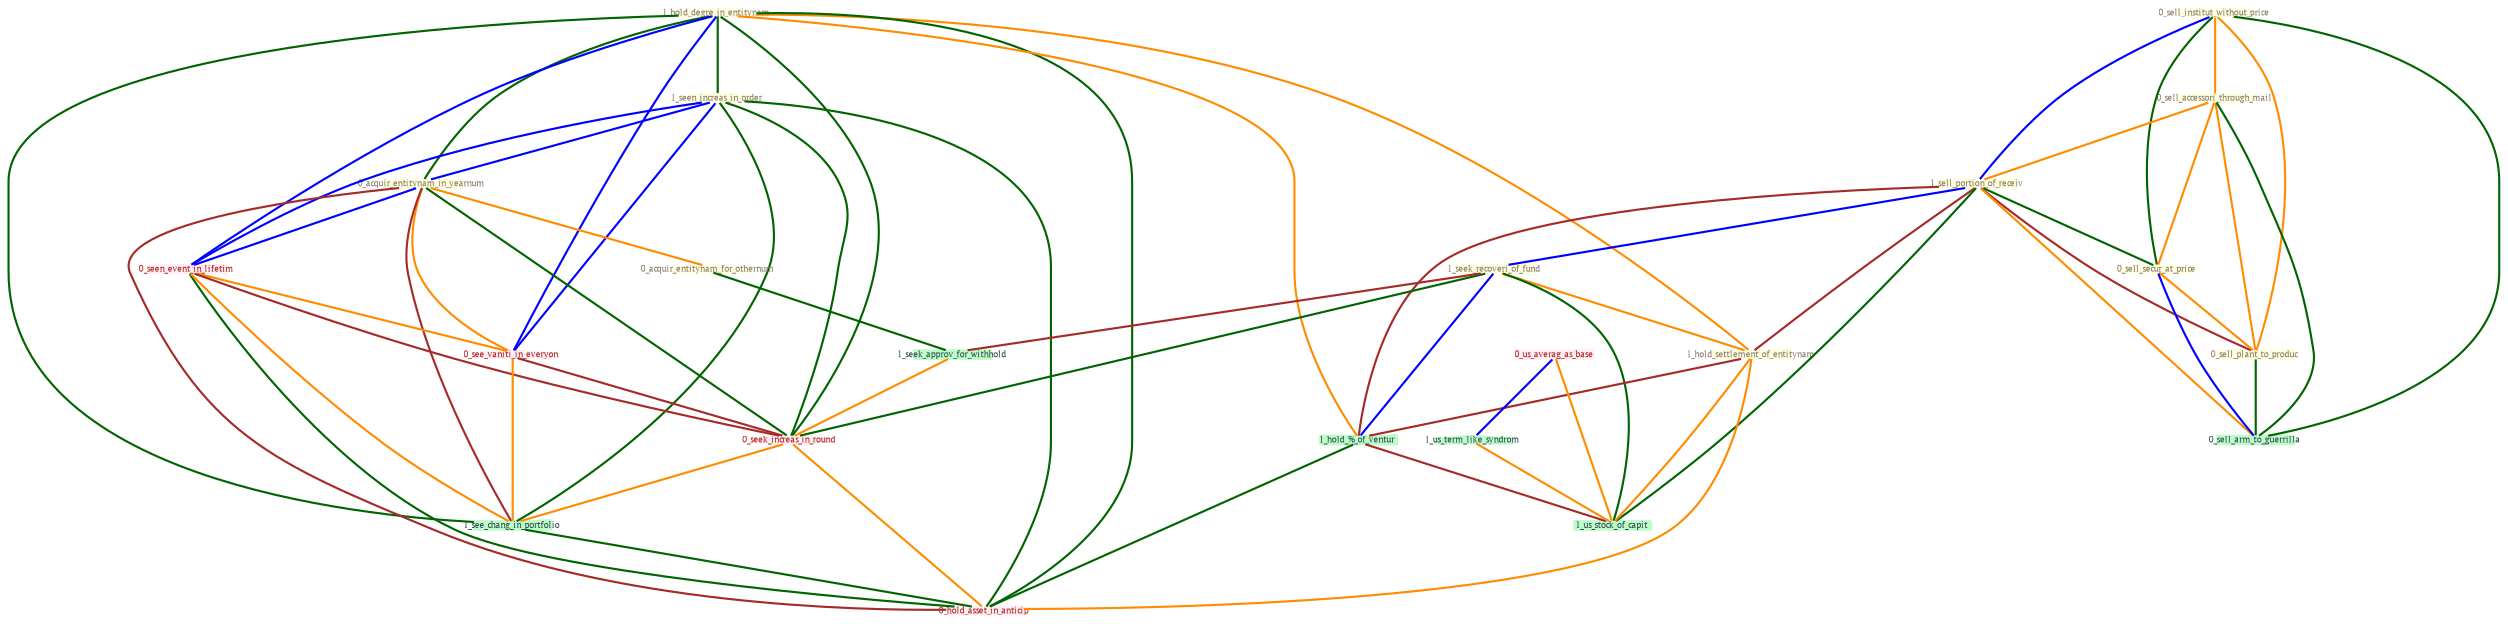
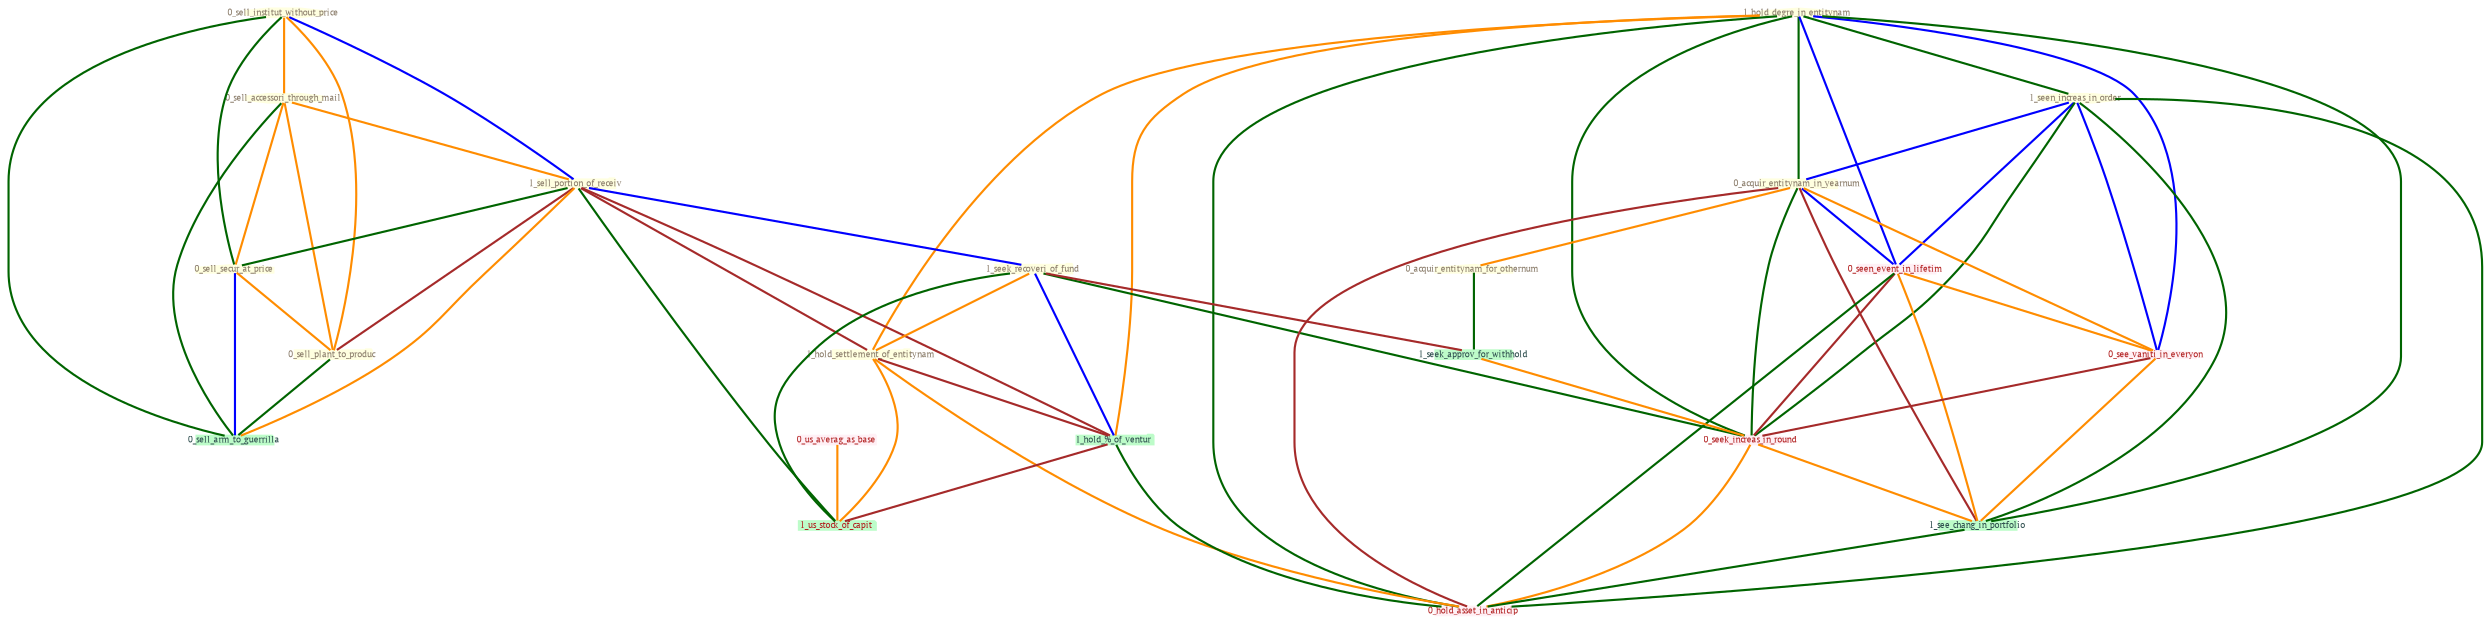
(1474, 440) -> none
(1613, 525) -> (837, 525)
